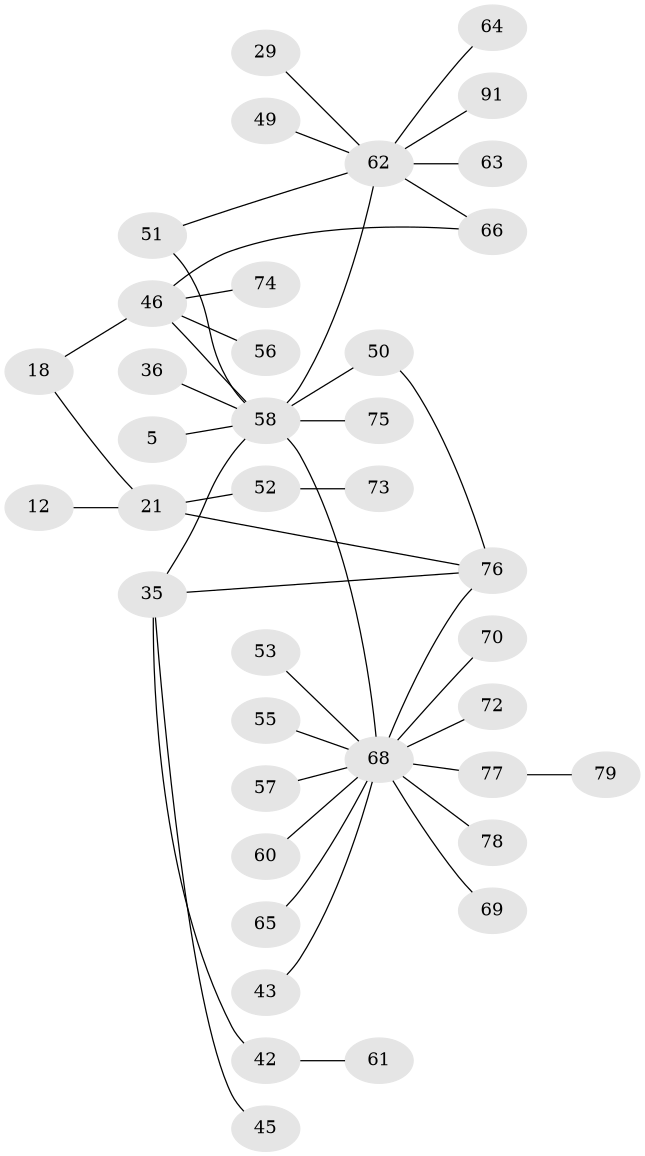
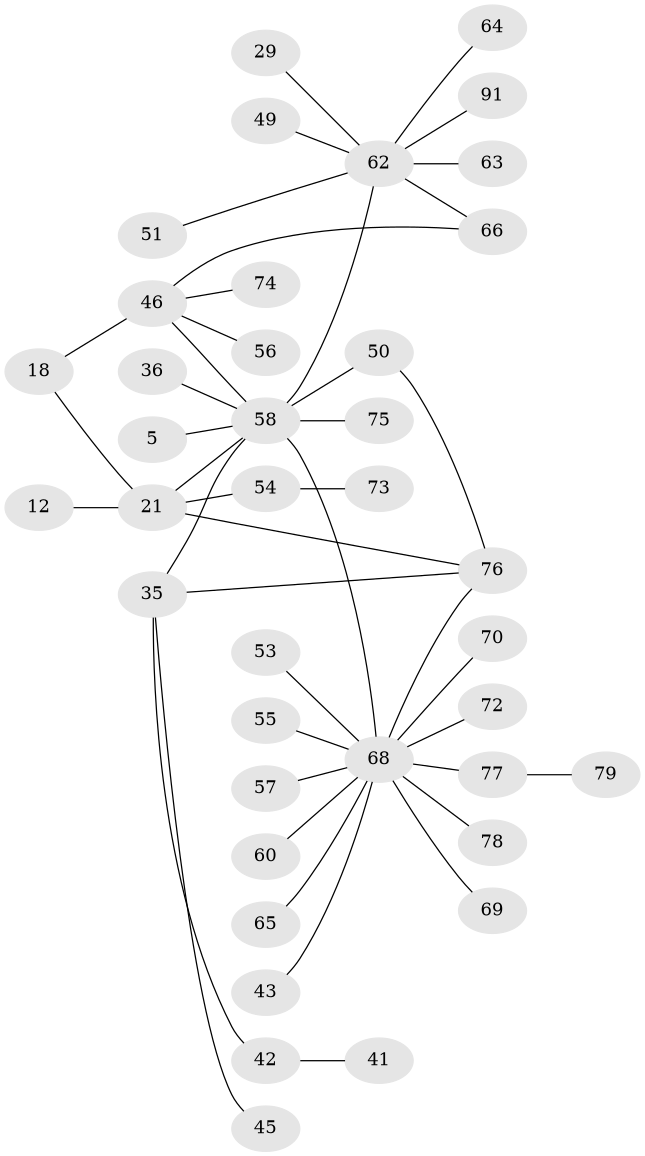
(206, 316) -> (209, 464)
(266, 489) -> (266, 489)
(379, 1061) -> (379, 1061)
